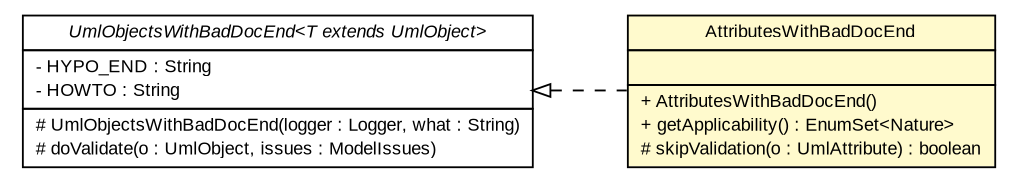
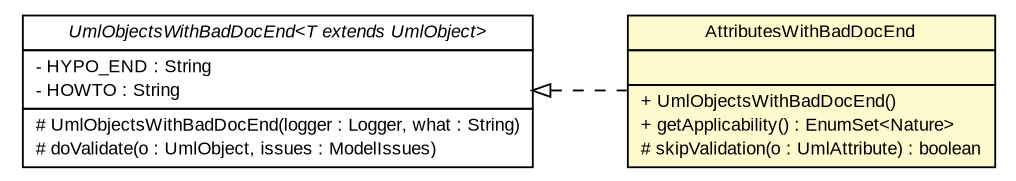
(759, 101) -> (769, 101)
